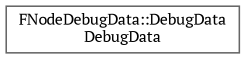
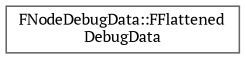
(123, 30) -> (123, 30)
